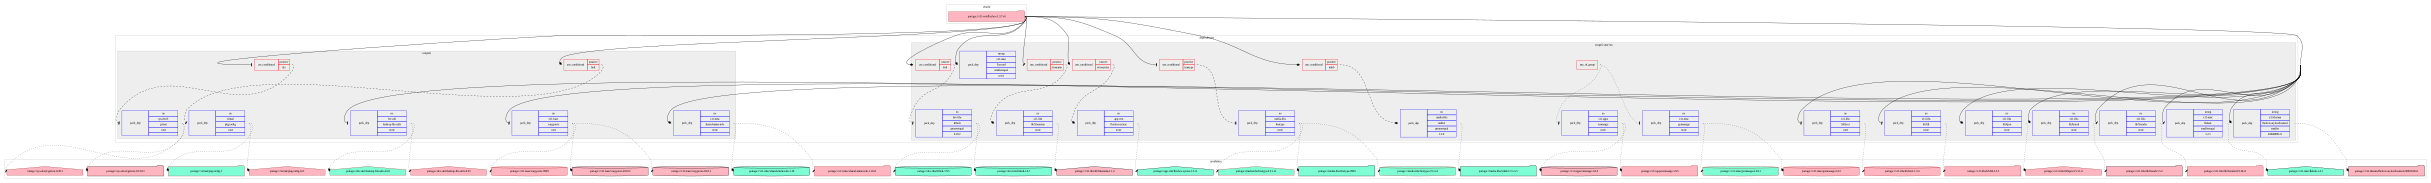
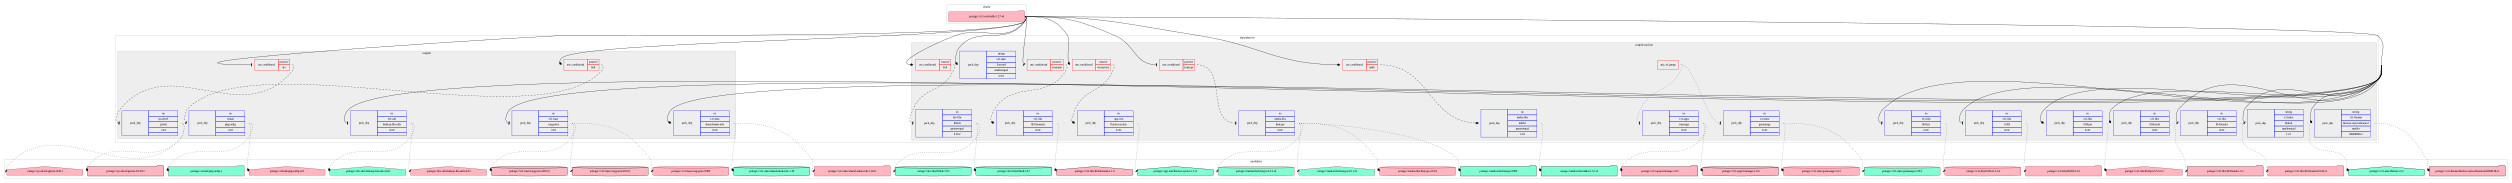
(987, 17) -> (987, 17)
none -> (1418, 171)
(1660, 171) -> (1660, 171)
